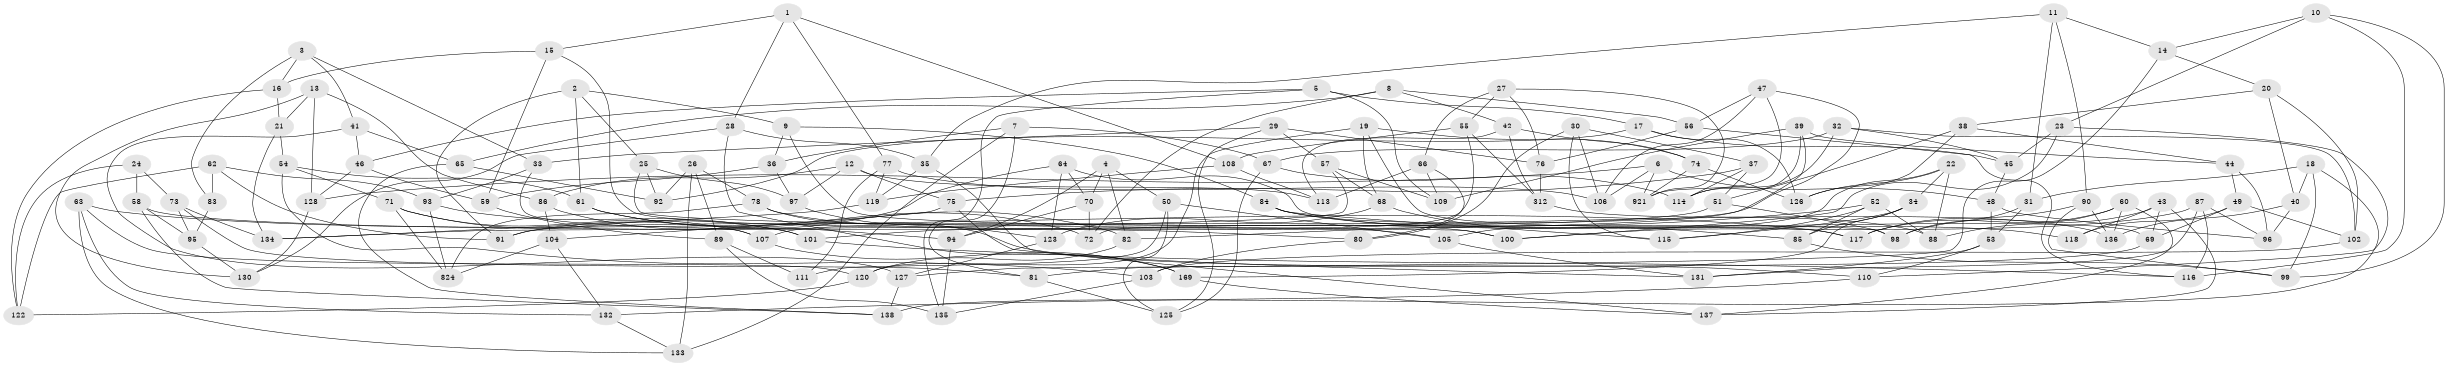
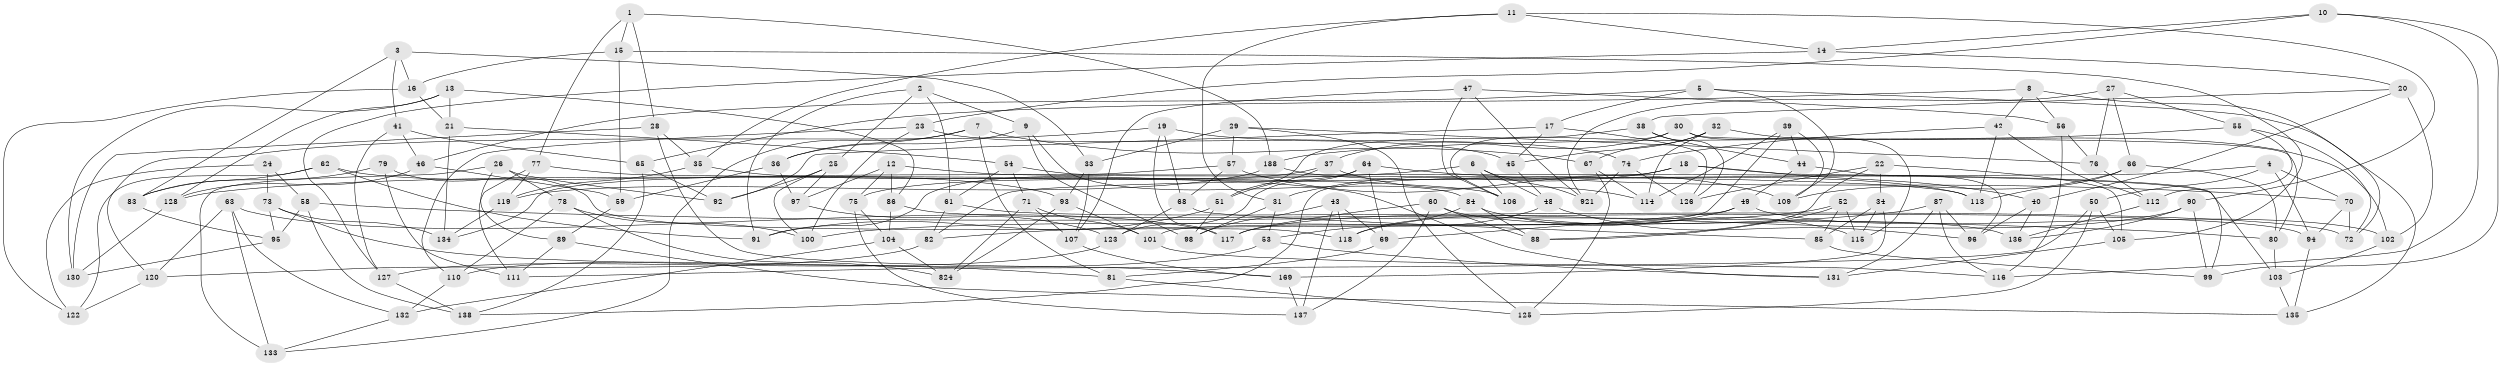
none -> (383, 164)
(1229, 164) -> (1270, 164)
(1541, 202) -> (2153, 202)
